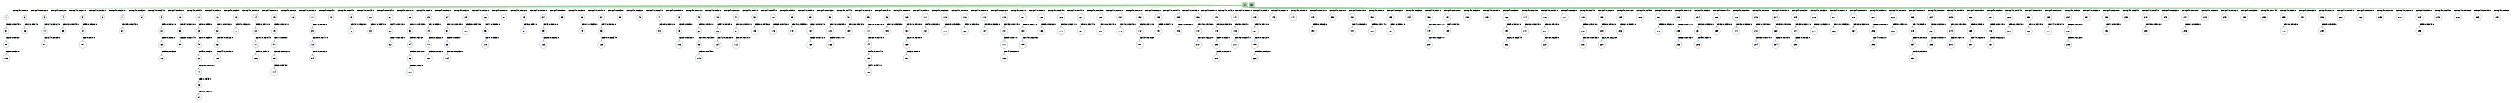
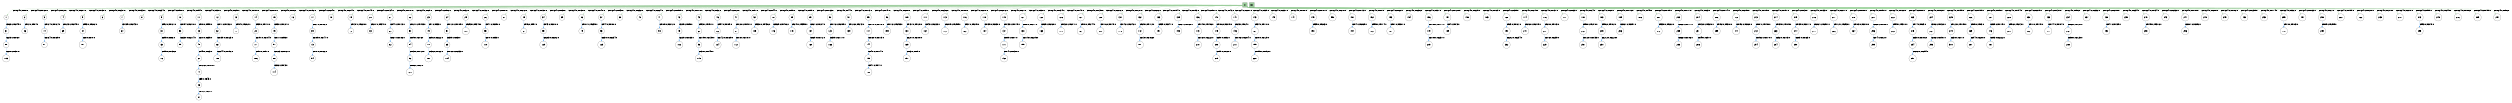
(1920, 52) -> (1920, 52)
